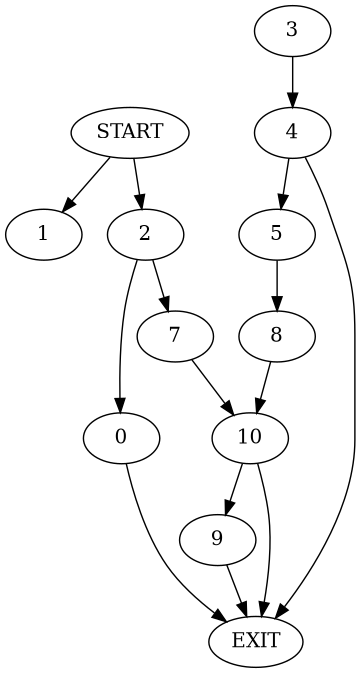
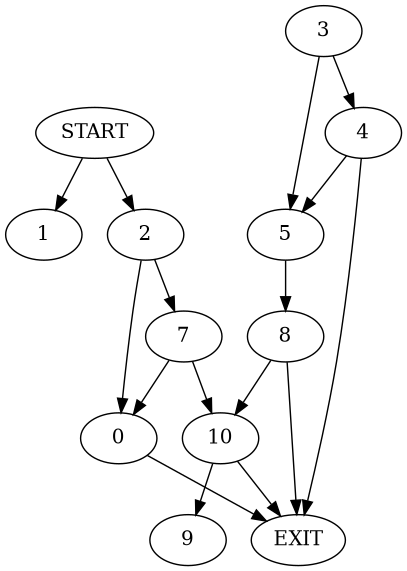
none -> (306, 126)
none -> (155, 381)
(234, 584) -> (292, 431)
